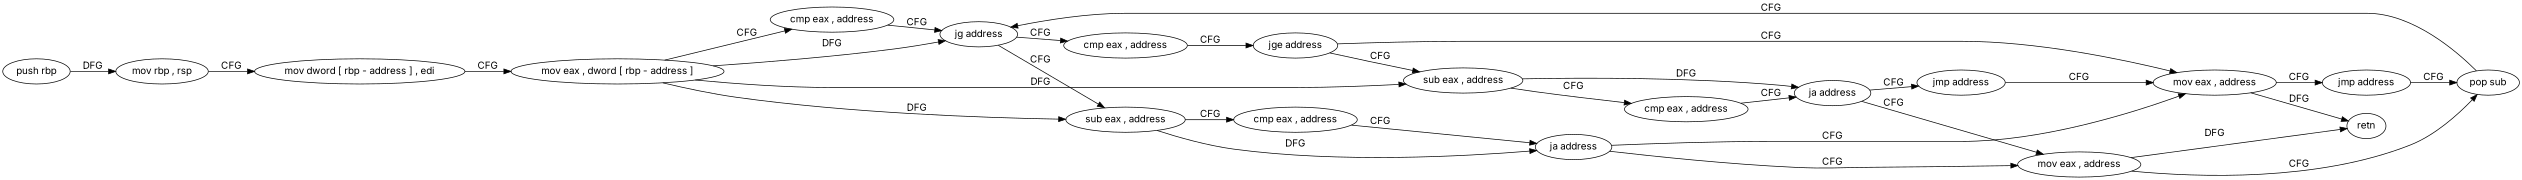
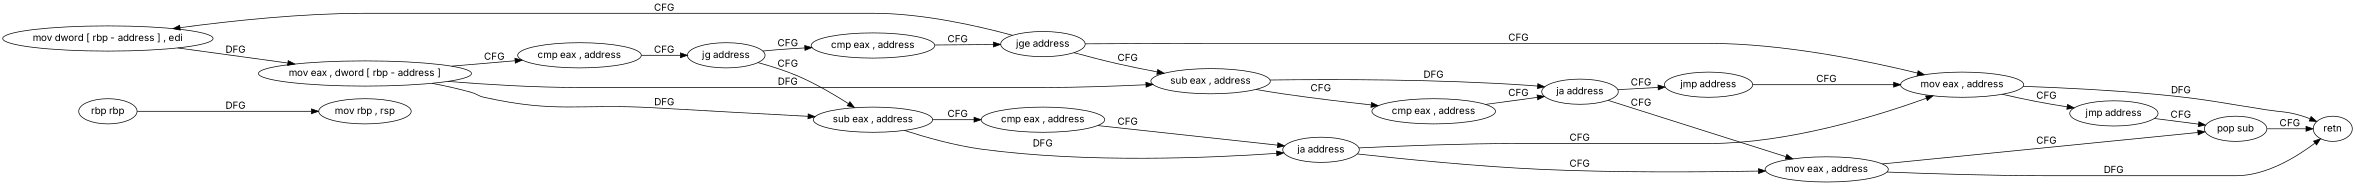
(1755, 13) -> (2287, 129)
(826, 57) -> none
(488, 66) -> (236, 50)
(36, 71) -> (108, 111)
(228, 71) -> (597, 13)
